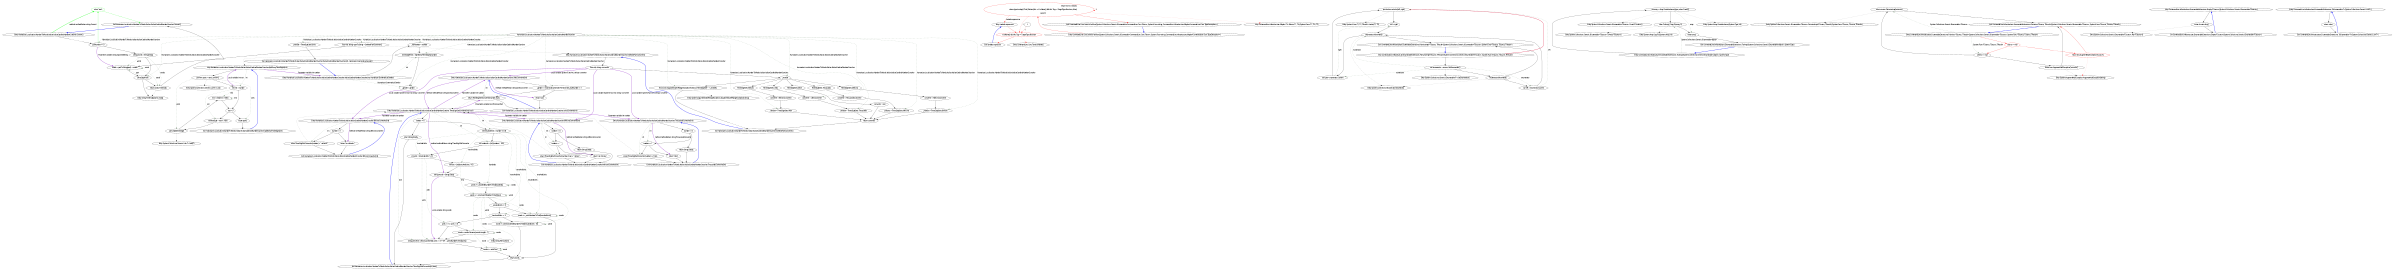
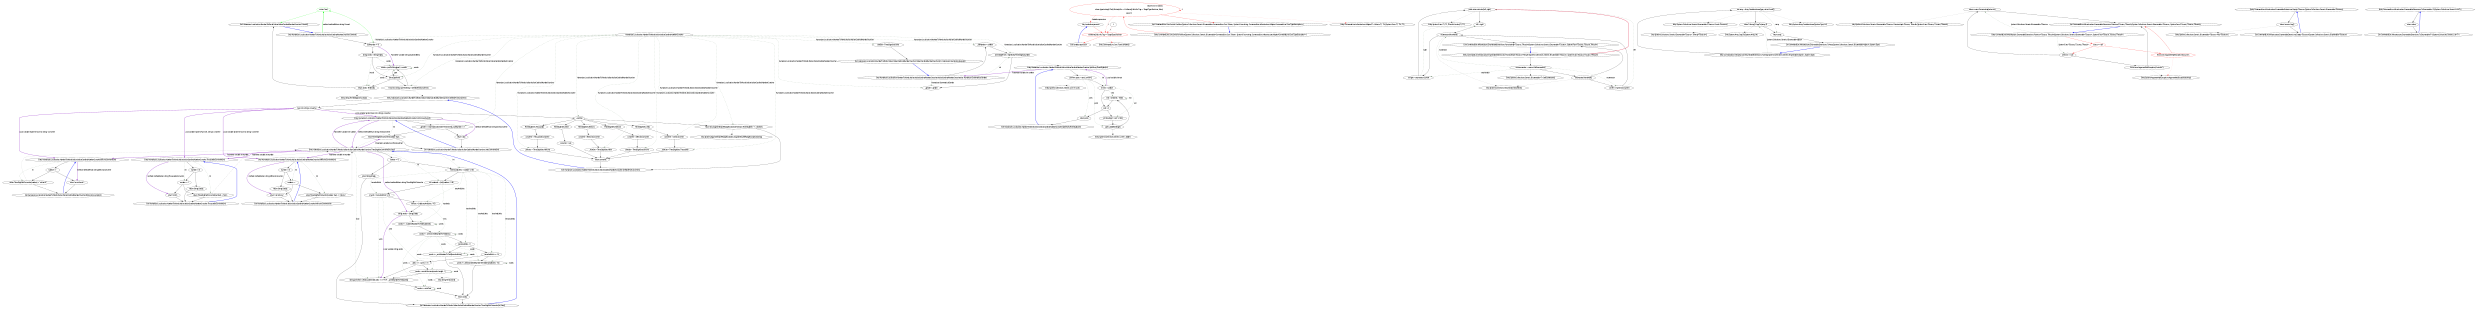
(144, 88) -> (401, 83)
